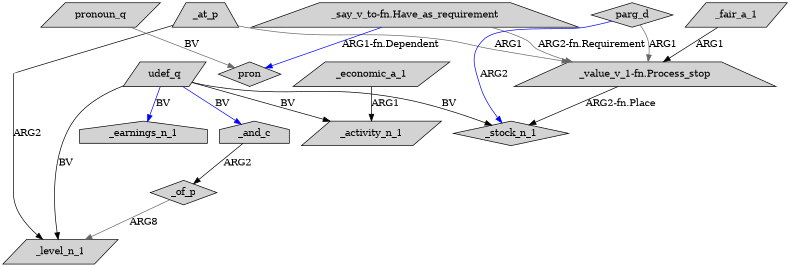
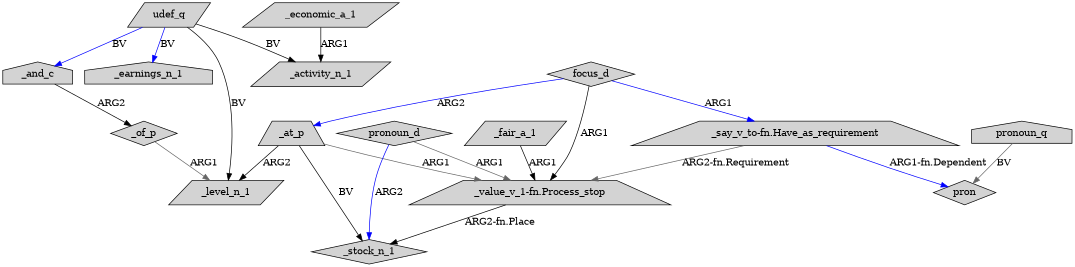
(101, 15) -> (1022, 133)
(632, 15) -> (394, 133)
none -> (591, 74)
(340, 92) -> (329, 190)
(144, 222) -> (204, 163)
